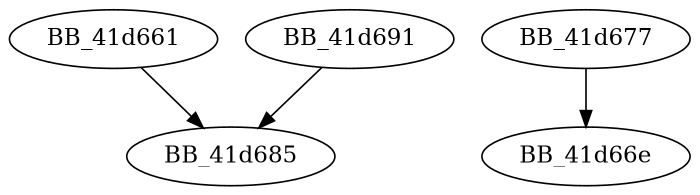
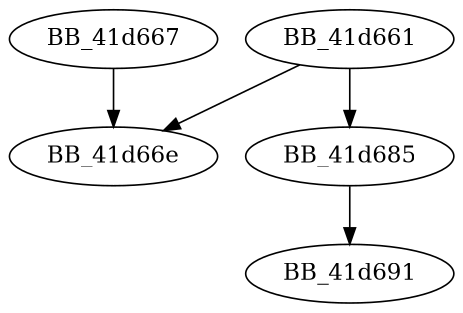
(586, 39) -> (114, 39)
(296, 92) -> (350, 207)
none -> (239, 94)
